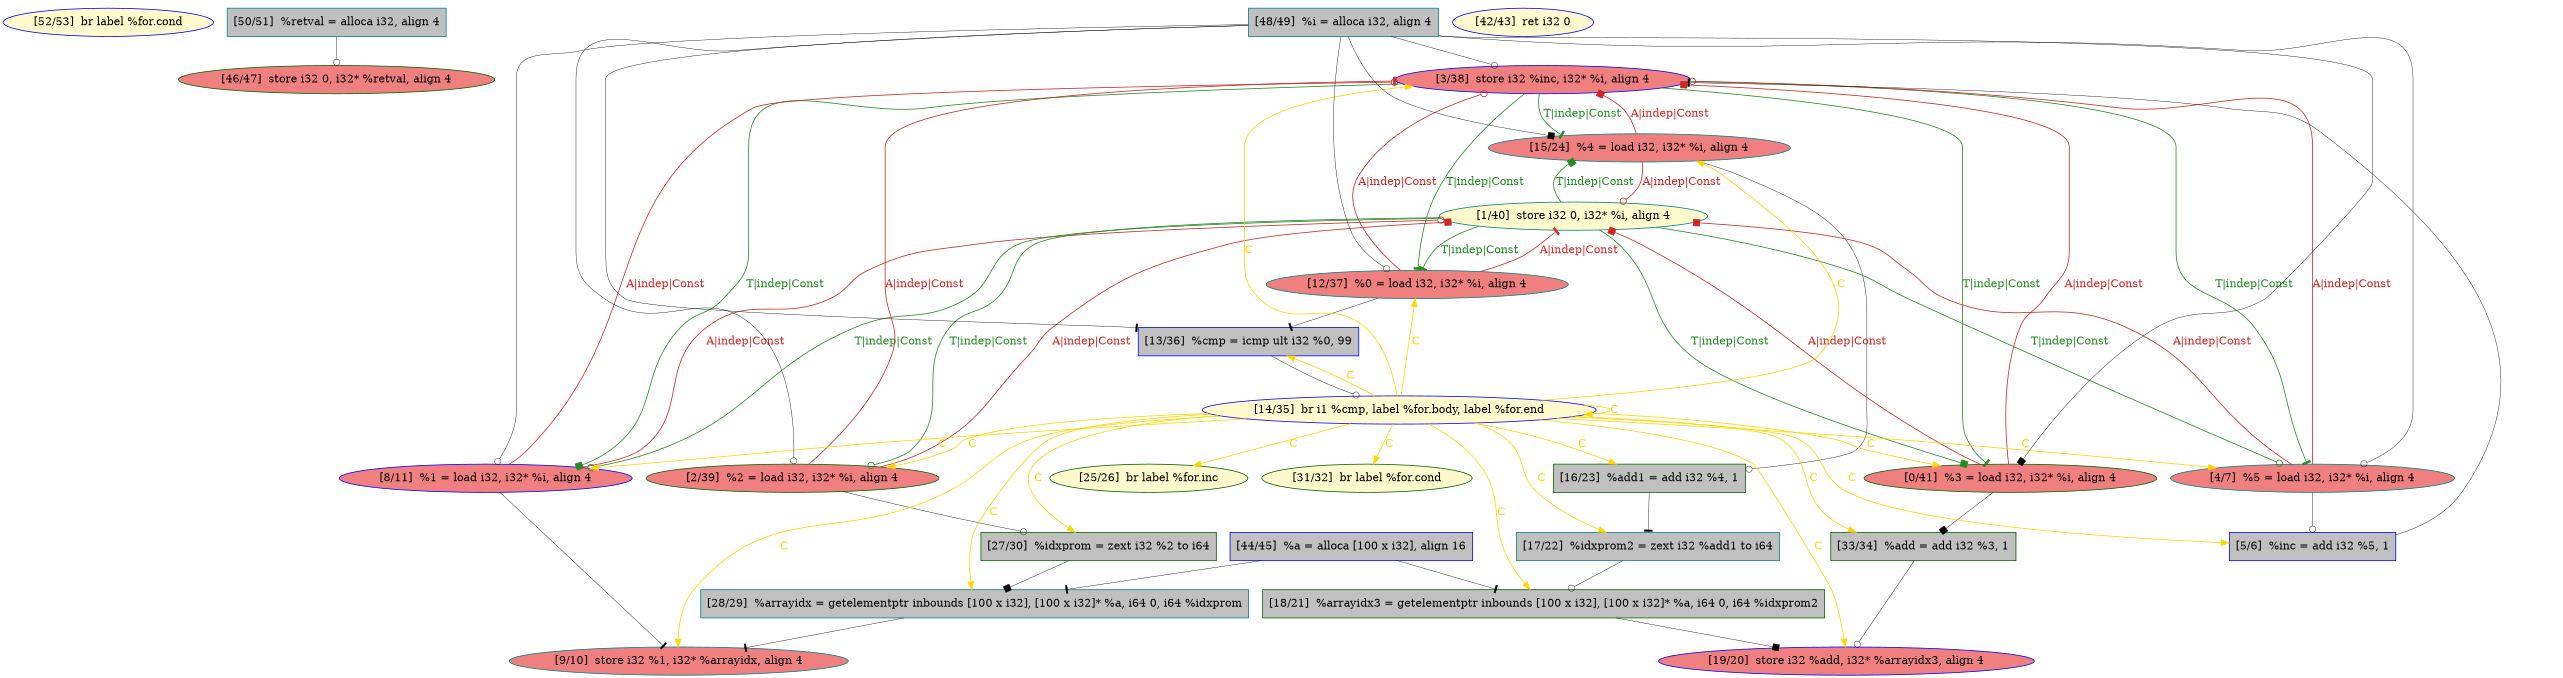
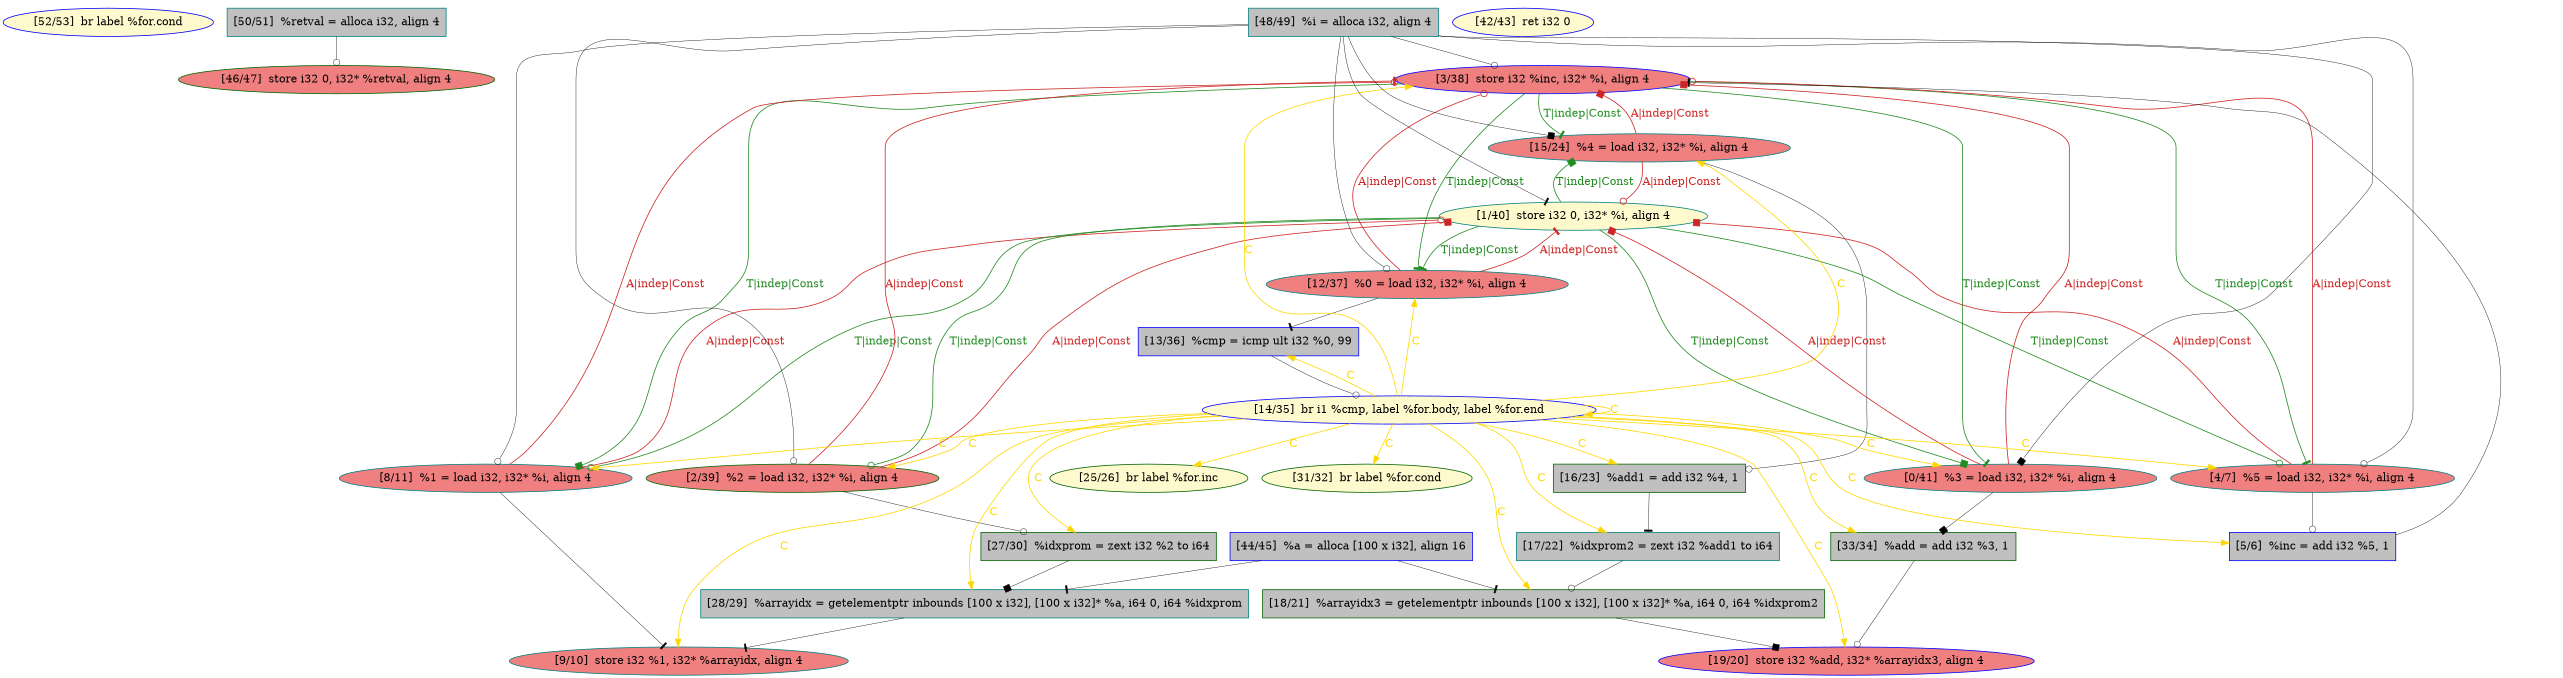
(606, 124) -> (1424, 136)
(486, 478) -> (486, 478)
(2010, 478) -> (2010, 478)
